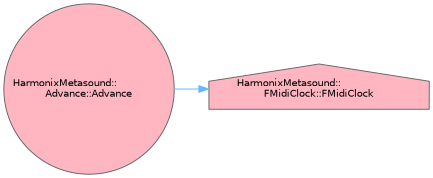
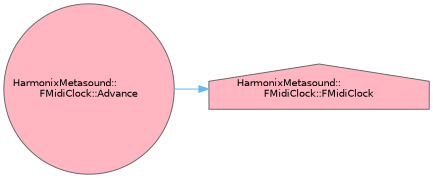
(89, 89) -> (89, 89)
